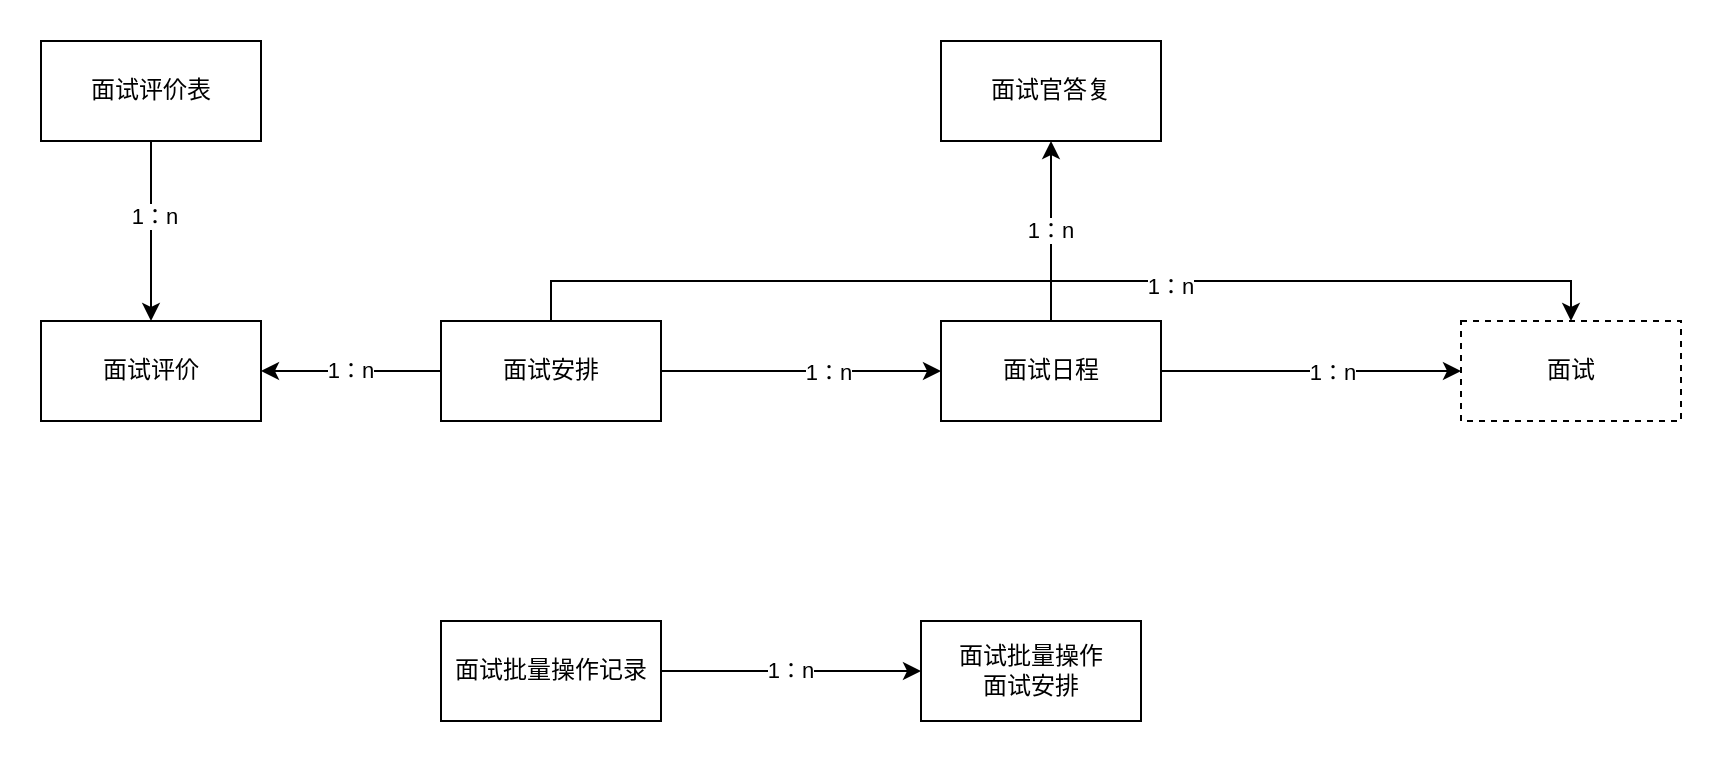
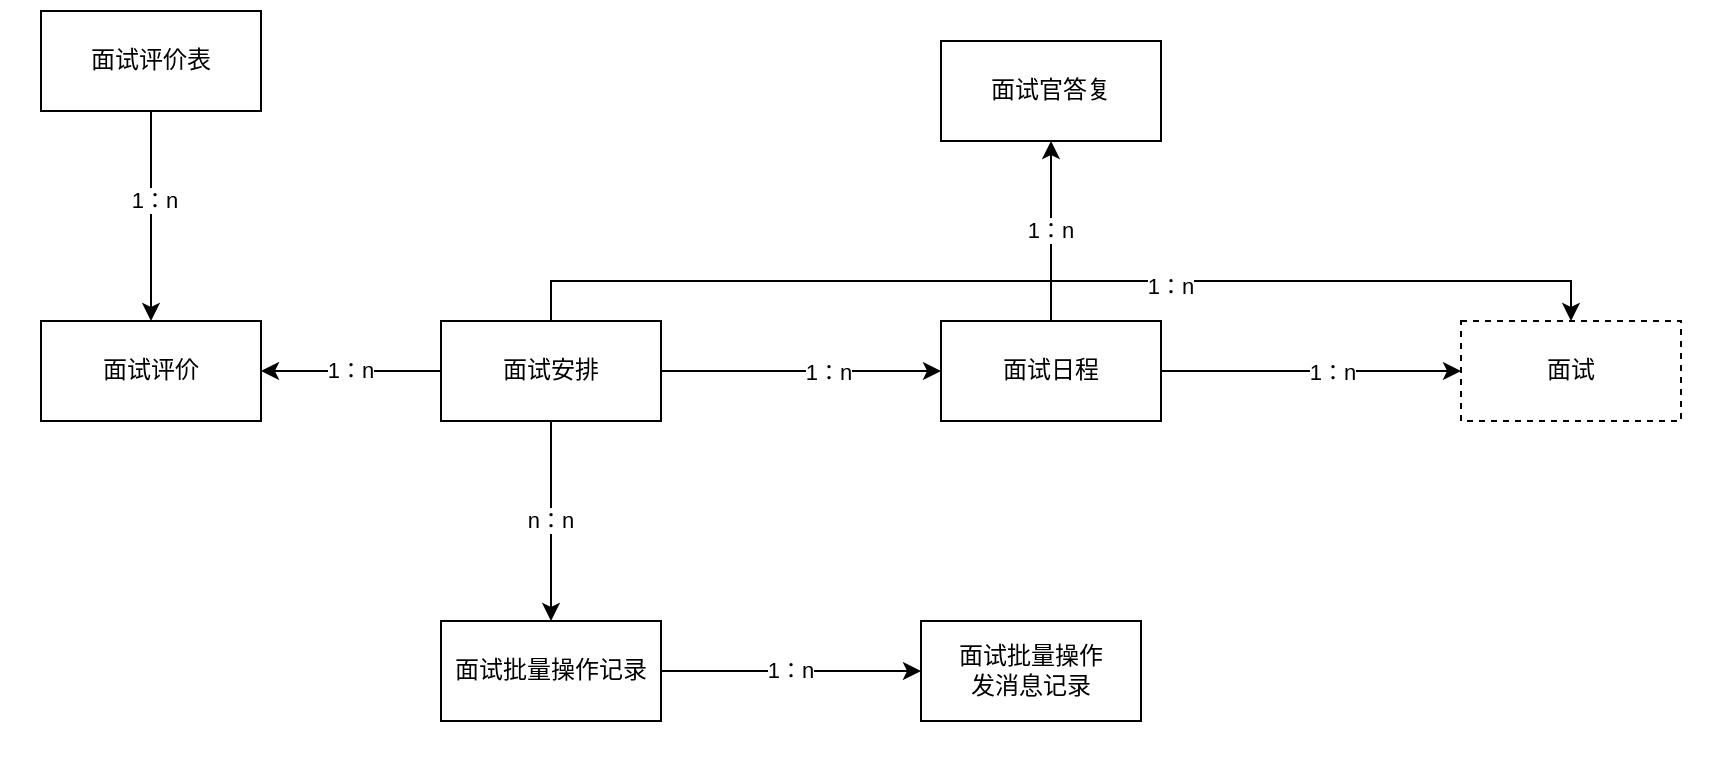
(151, 91) -> (151, 61)
none -> (551, 514)
(1032, 671) -> (1032, 671)
